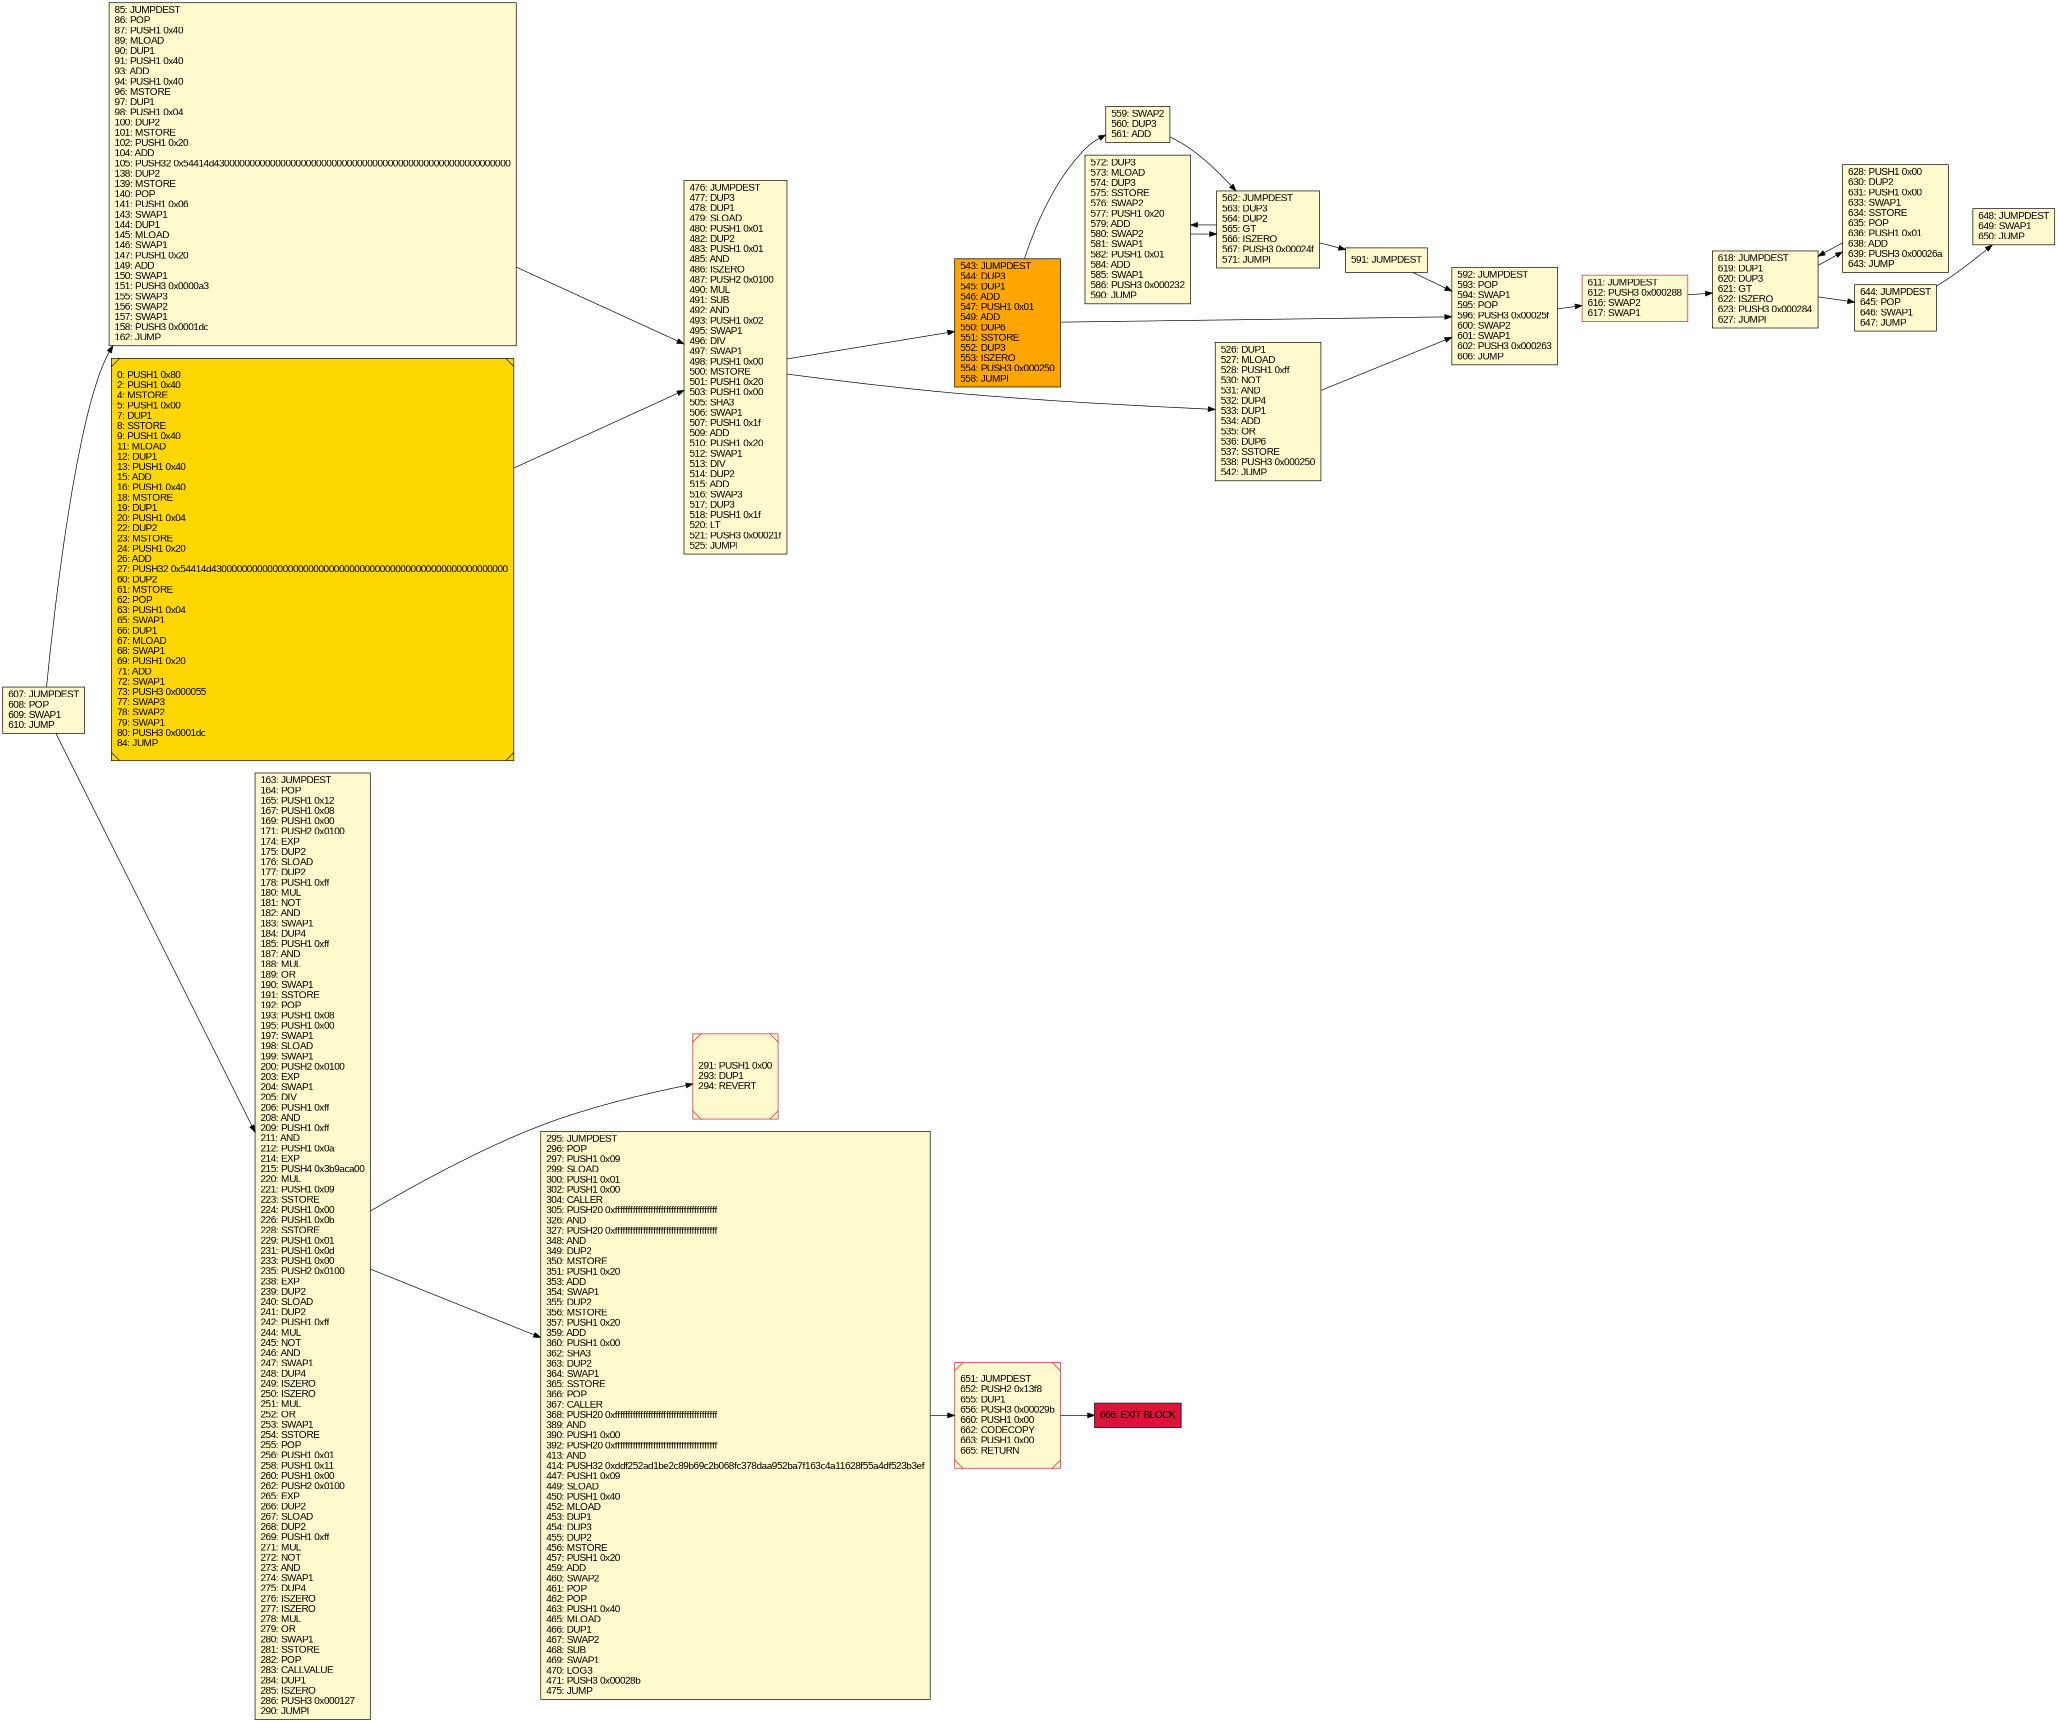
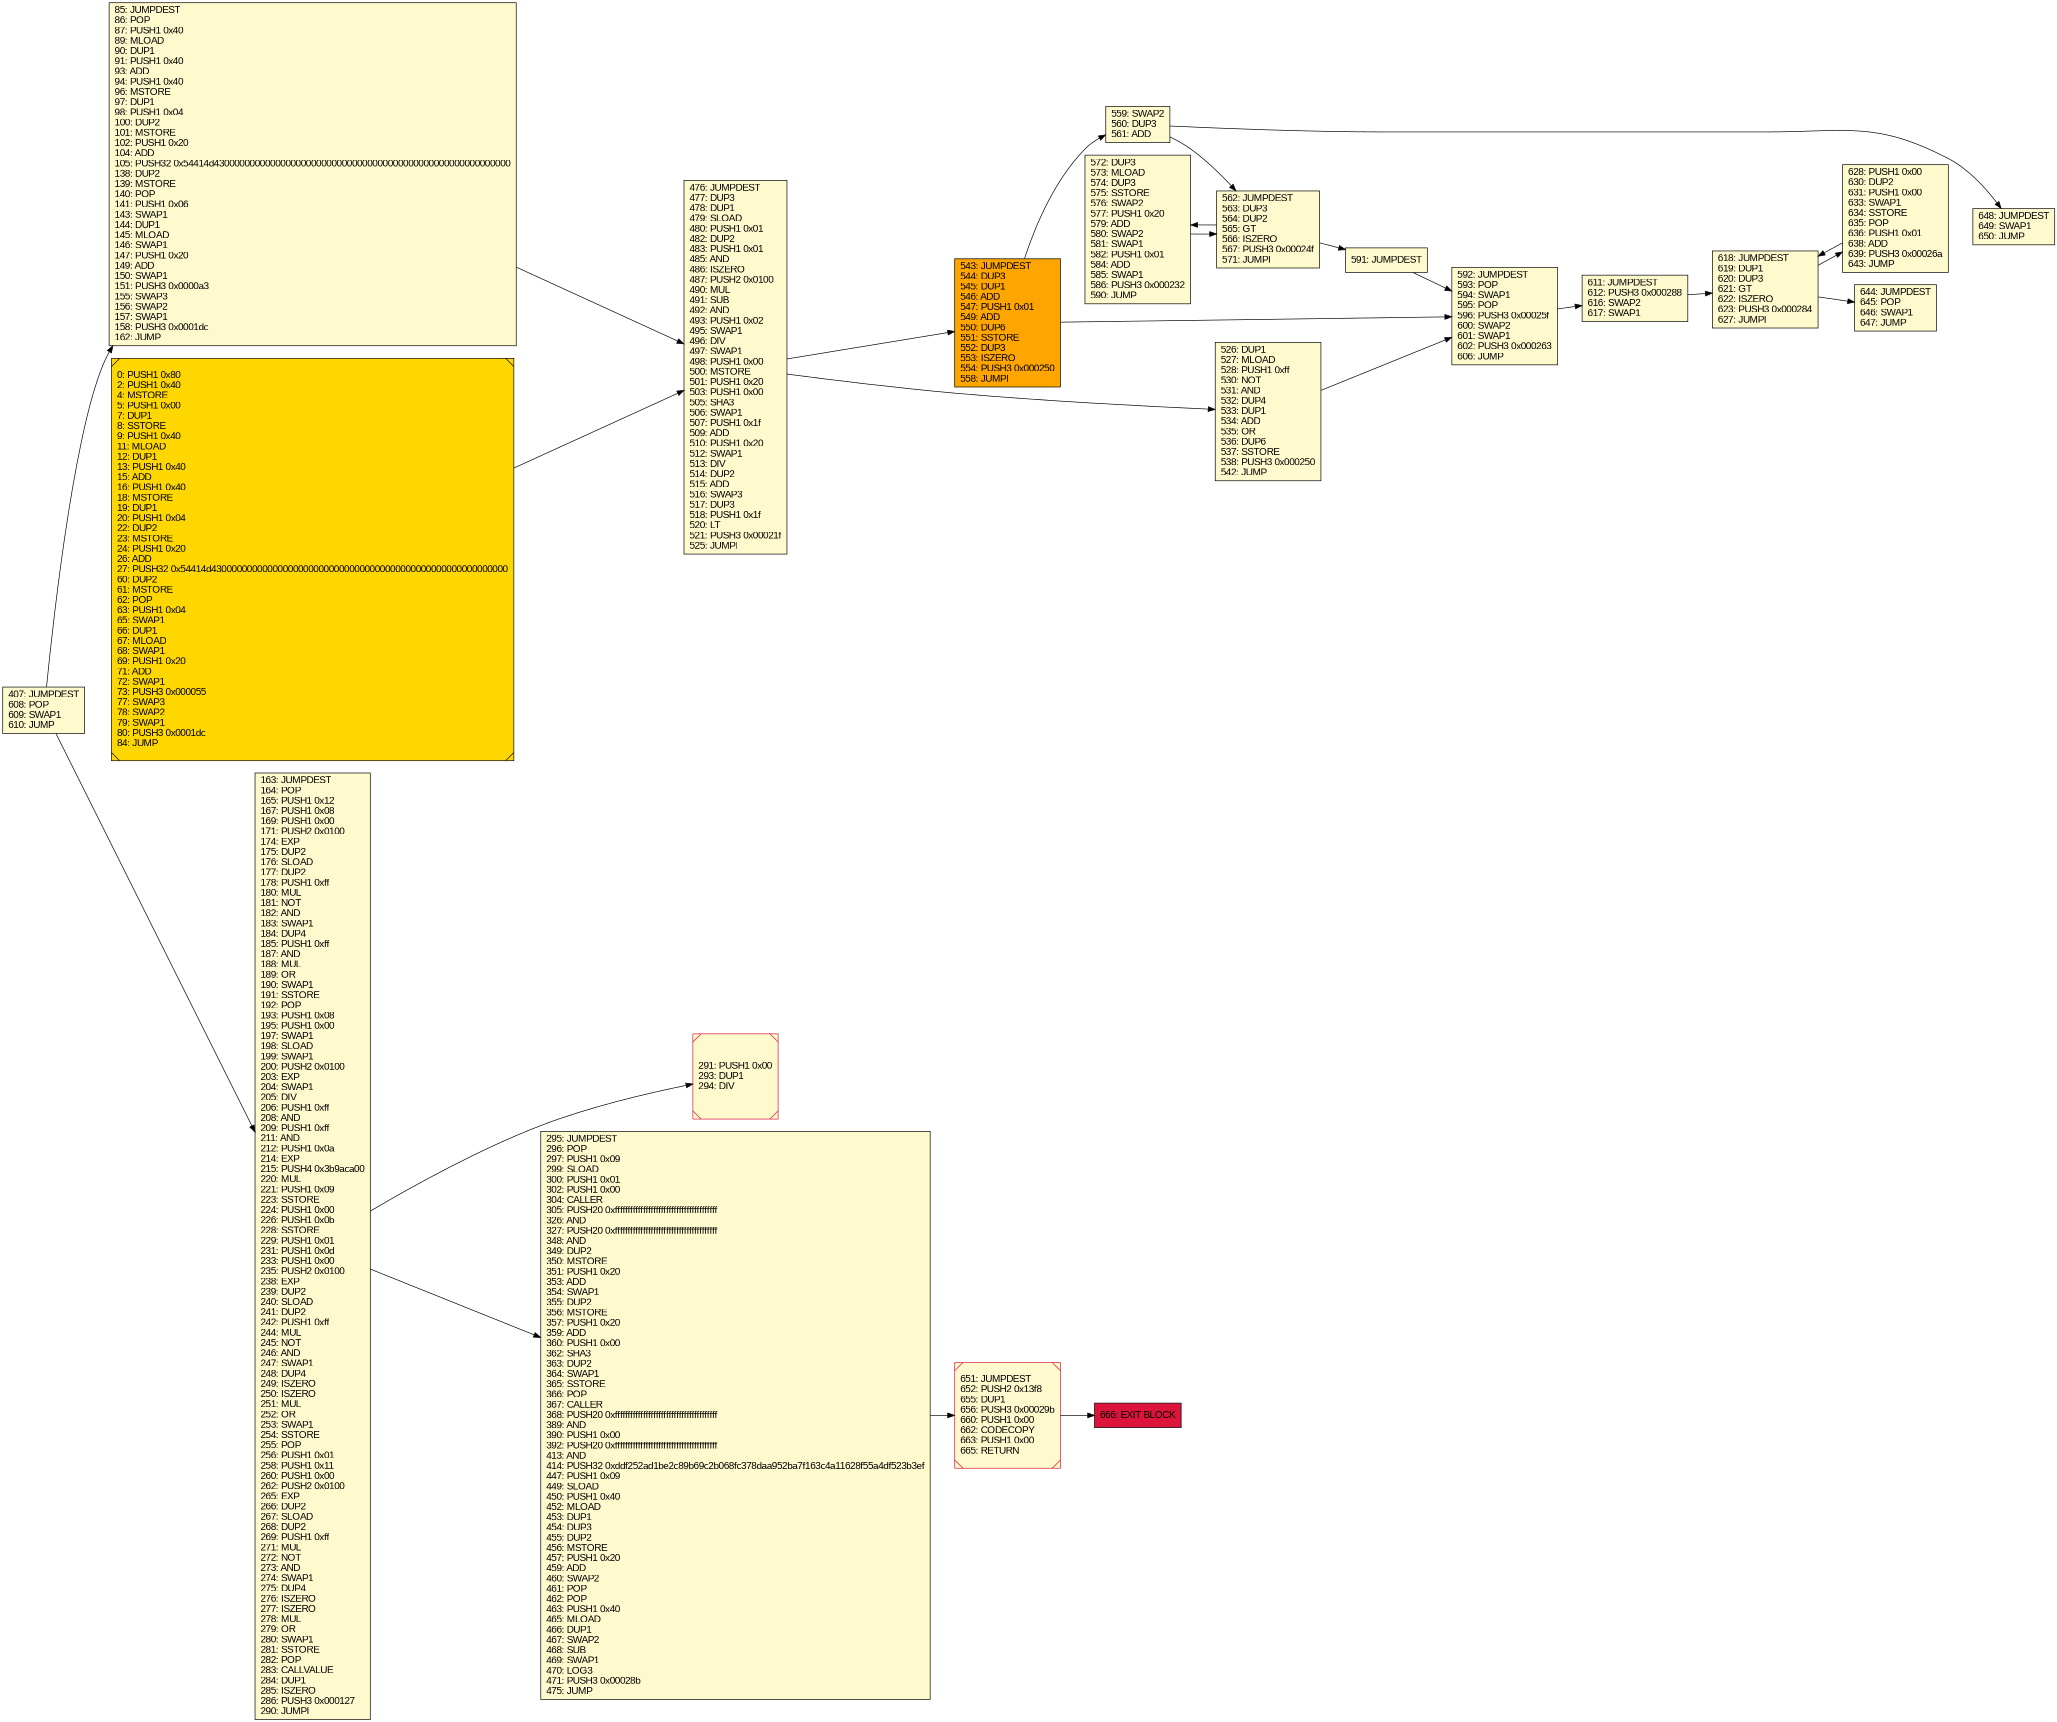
(1962, 269) -> (1595, 132)
(1635, 298) -> (1635, 298)
(44, 710) -> (44, 710)
(735, 1076) -> (735, 1076)
